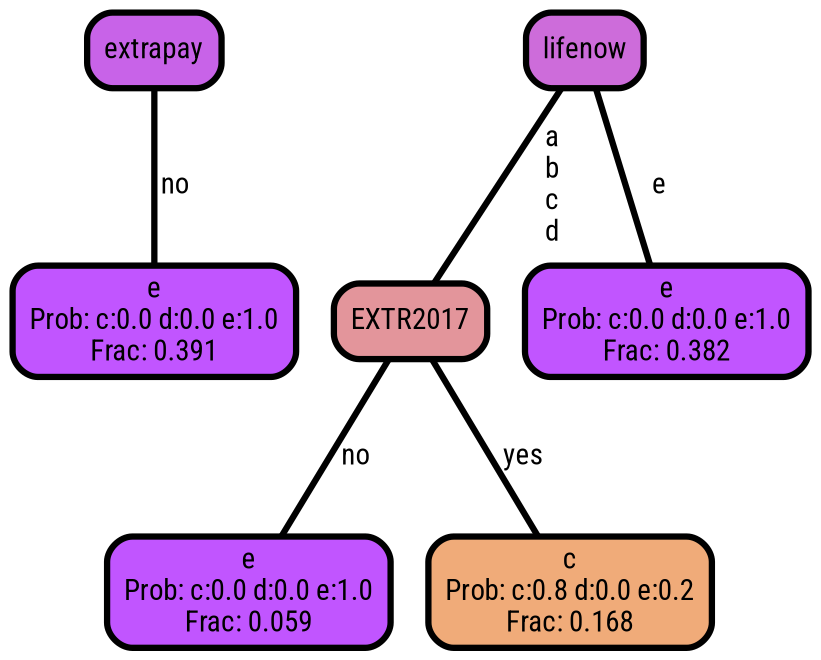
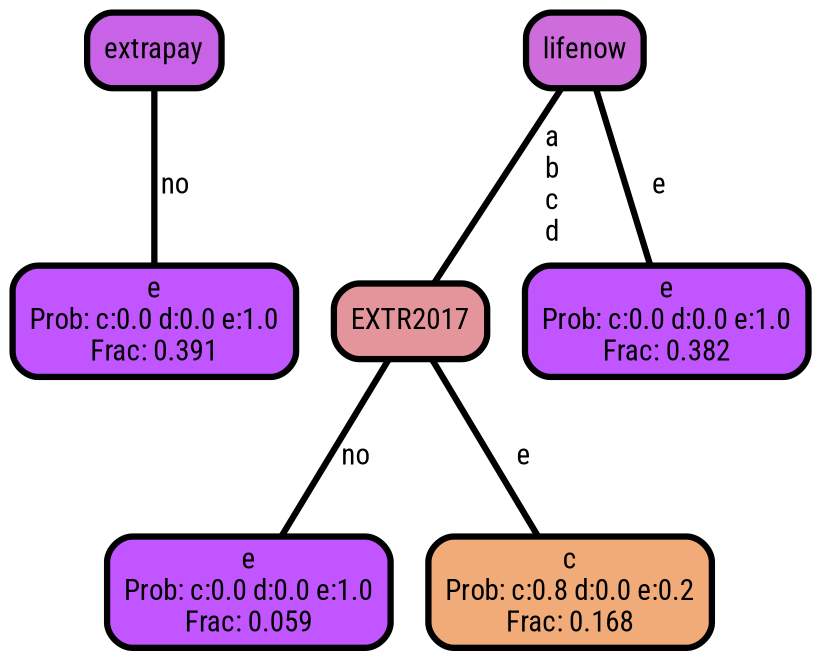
(521, 457) -> (521, 457)
